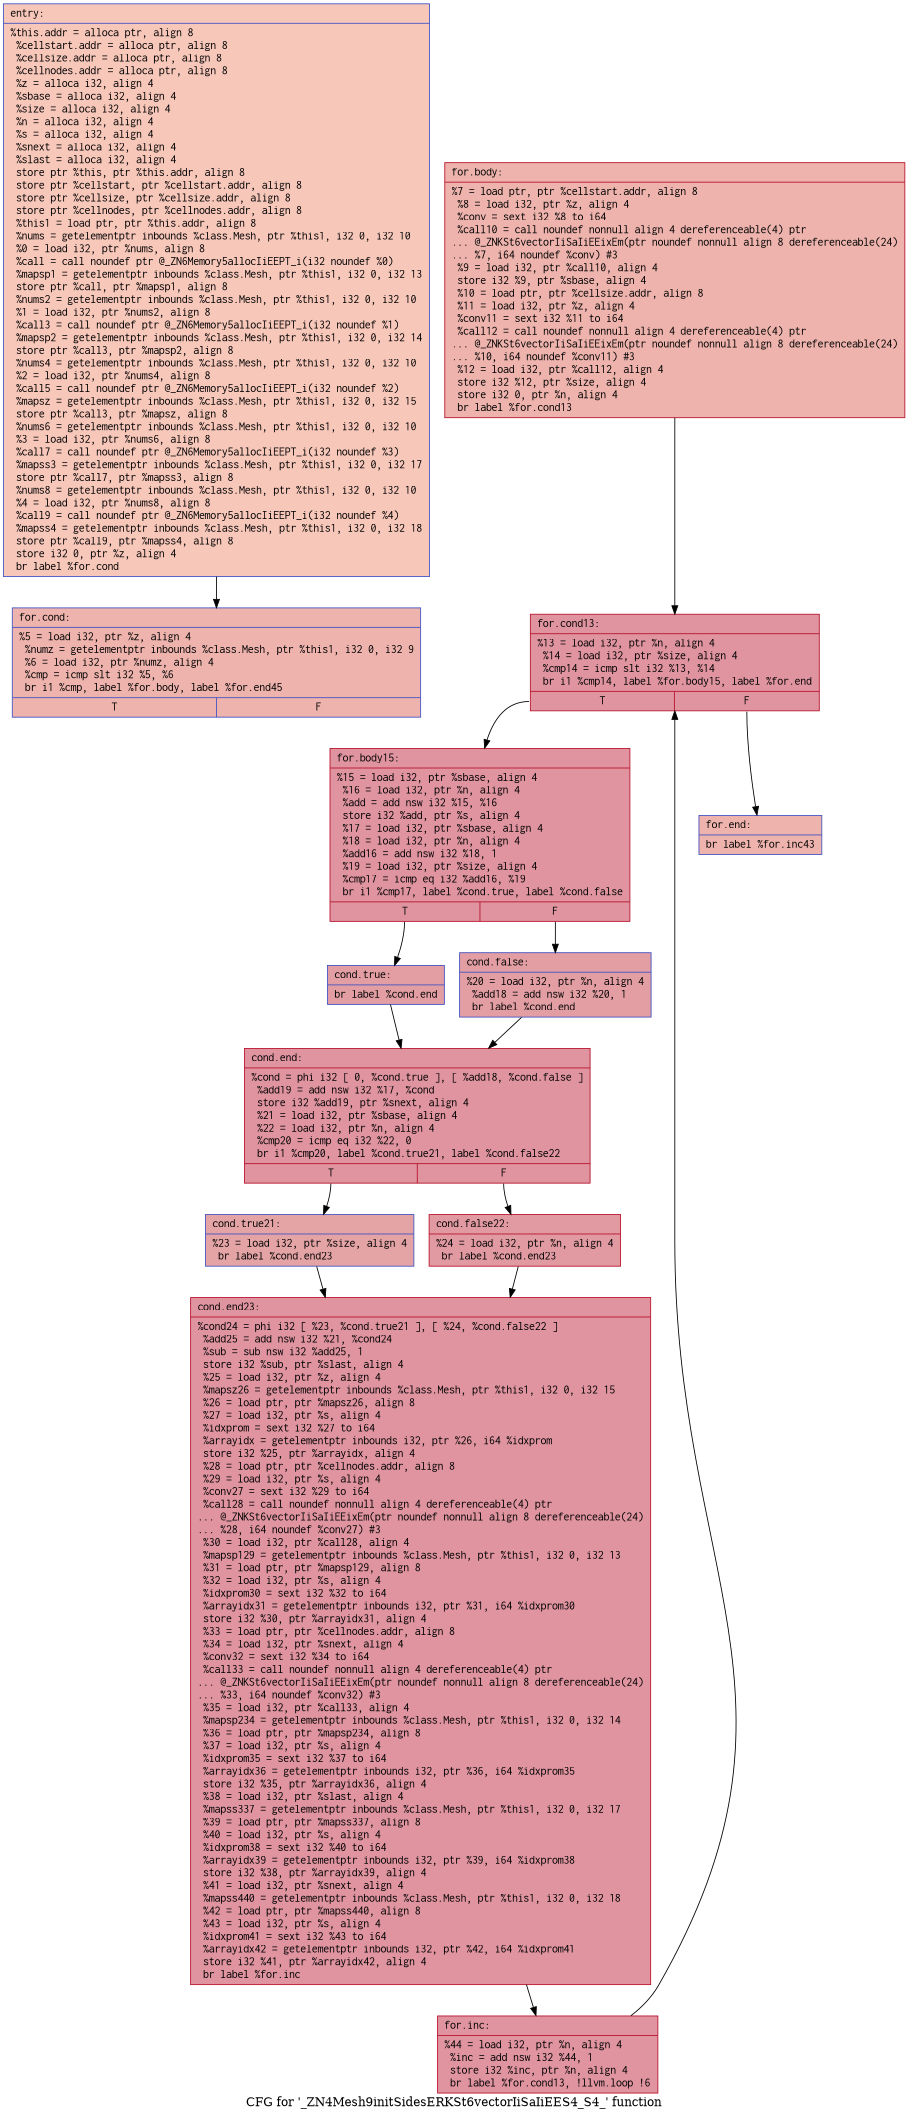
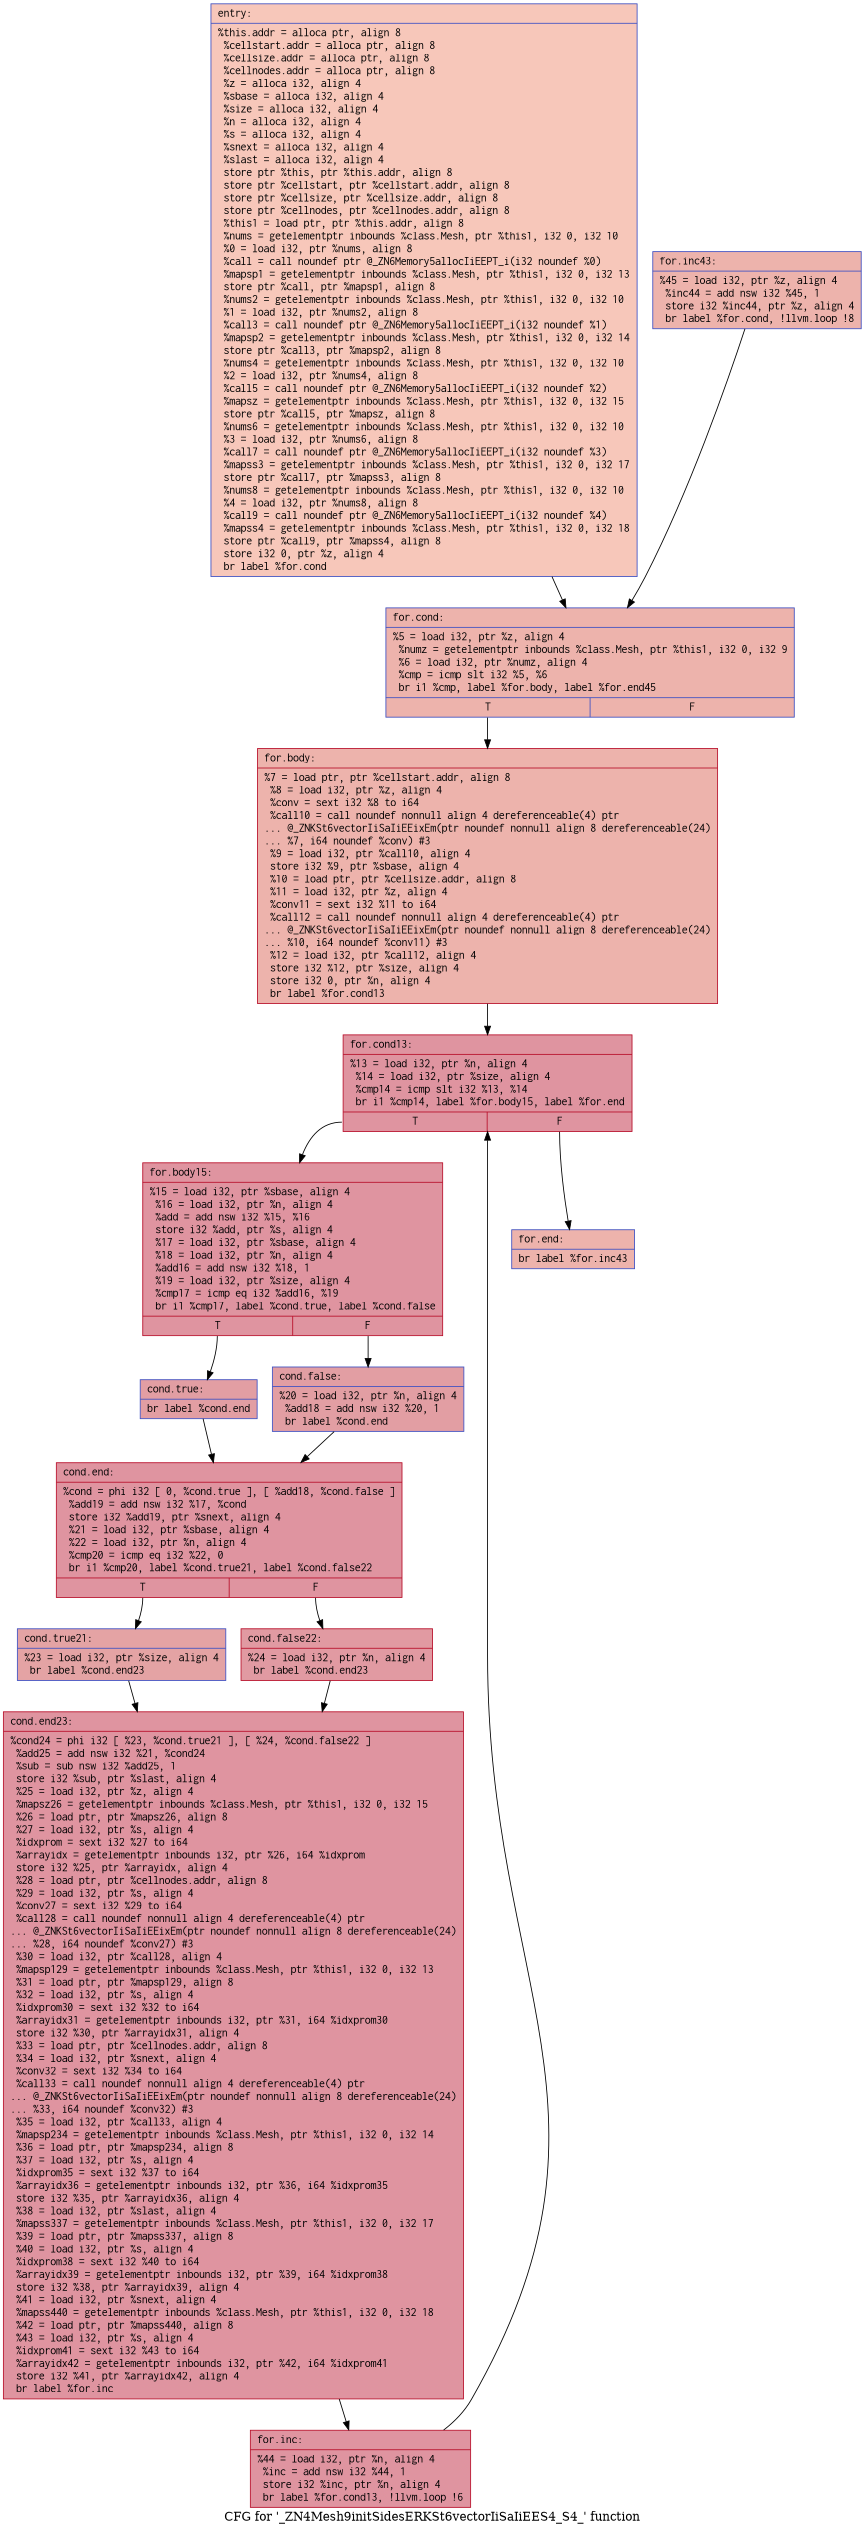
none -> (757, 290)
(119, 414) -> (327, 414)
none -> (488, 729)
